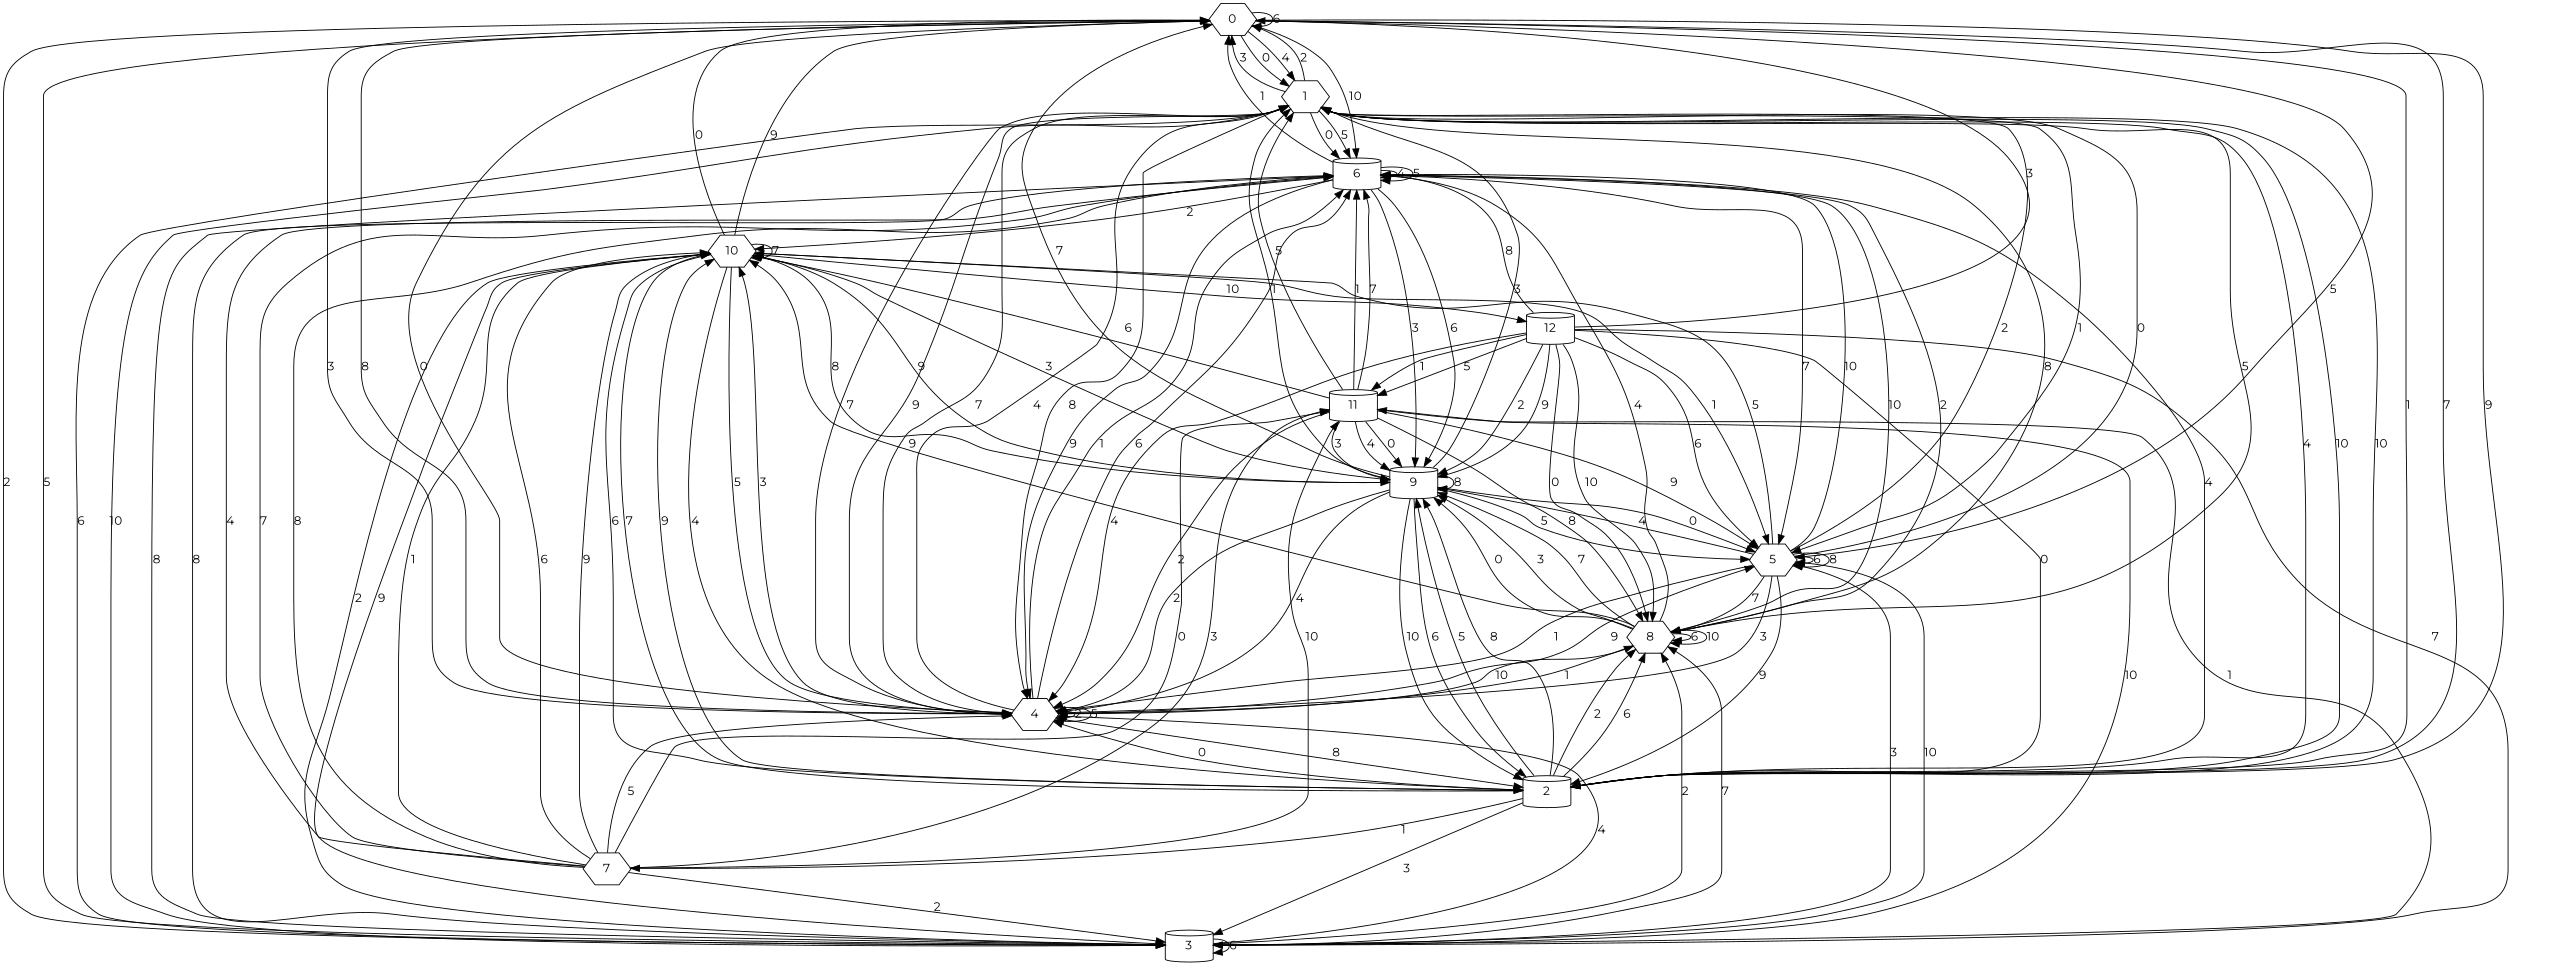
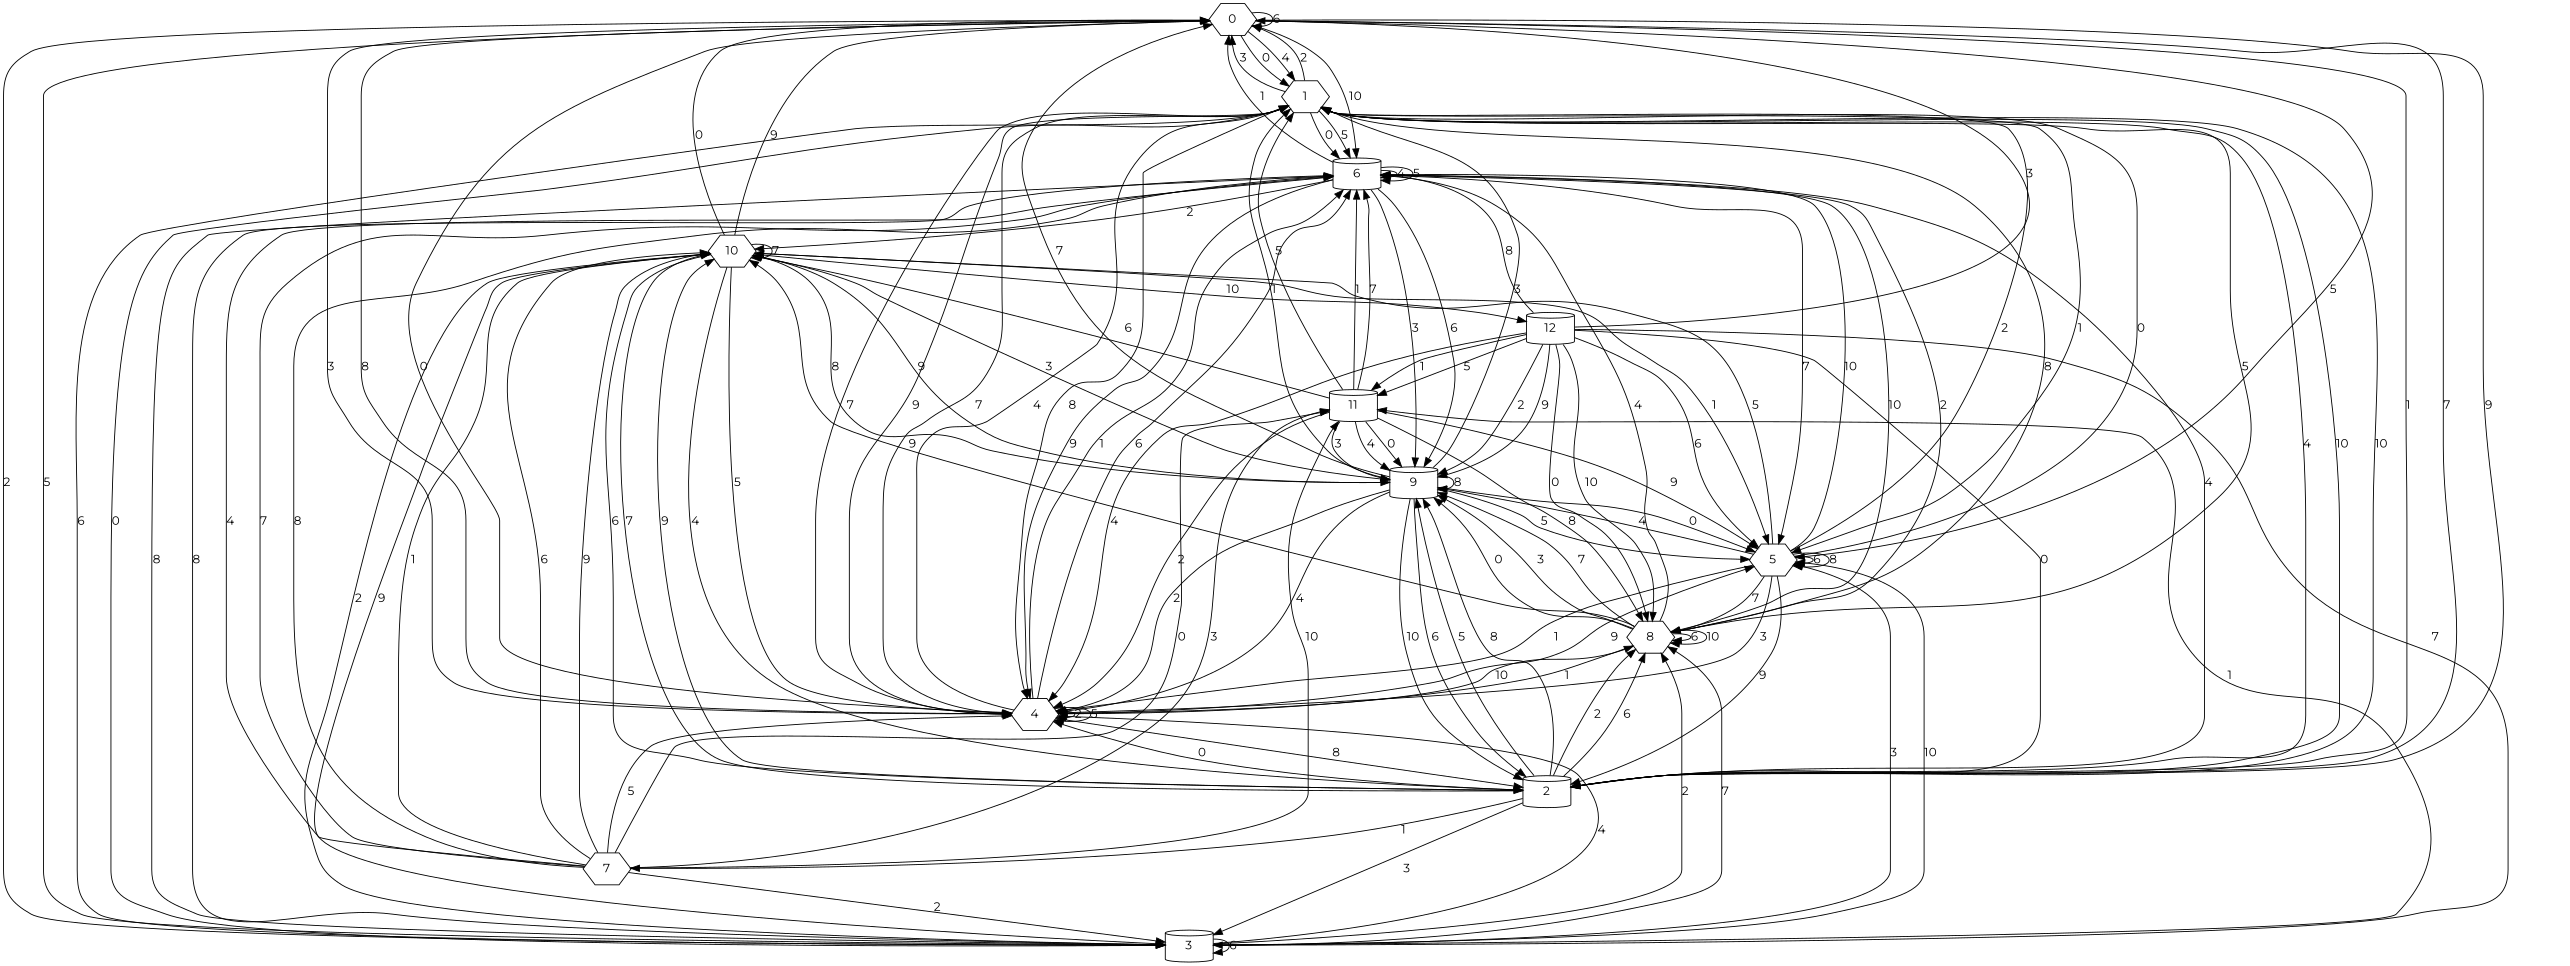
(116, 521) -> (116, 521)
(768, 588) -> none
(2117, 707) -> none
